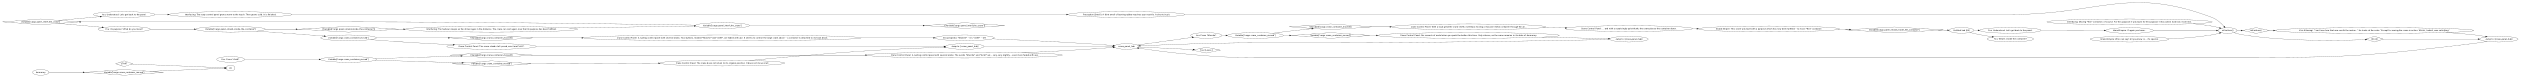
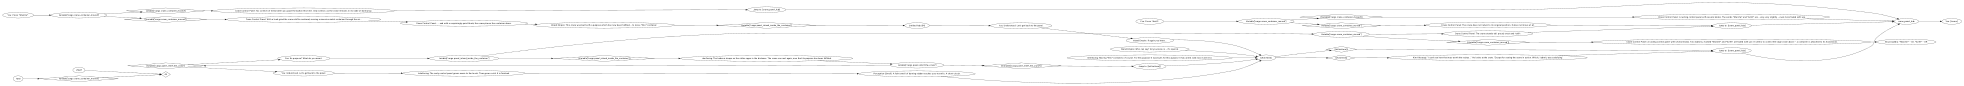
(2010, 39) -> none
(2375, 39) -> (1341, 49)
(1165, 41) -> none
(1053, 42) -> none
(1206, 50) -> (1952, 21)
(124, 64) -> (79, 70)
none -> (1150, 66)
(231, 68) -> (166, 74)
(41, 72) -> (18, 79)
